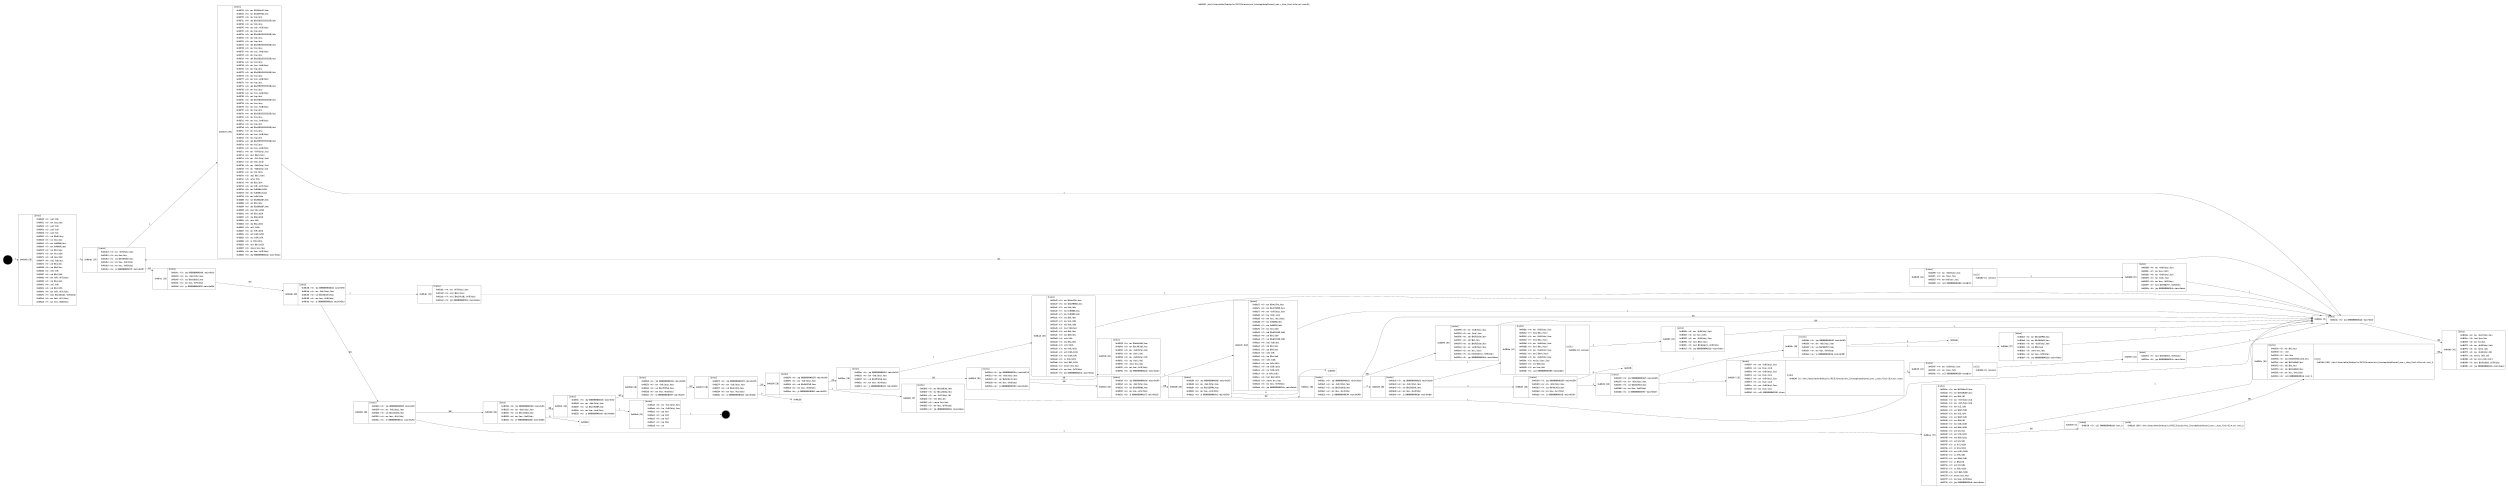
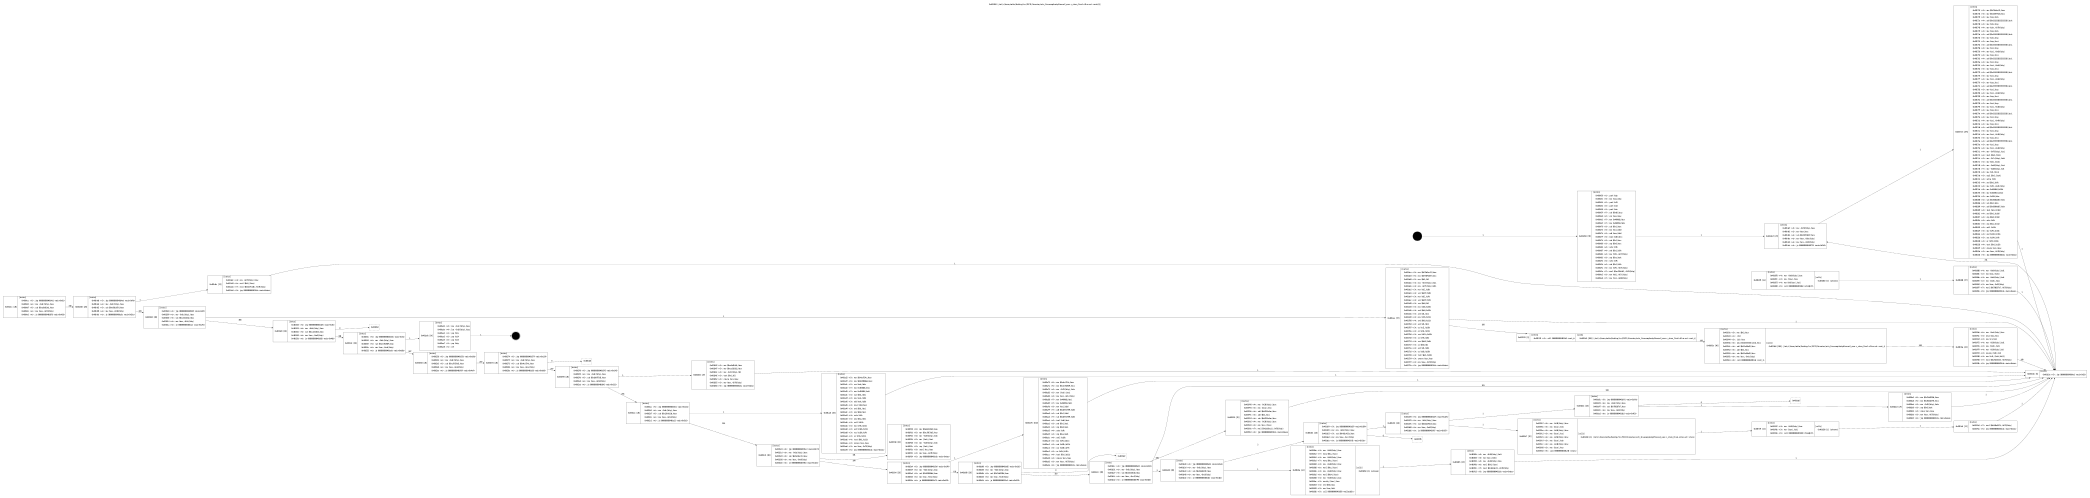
(148, 269) -> none
(2400, 333) -> (2031, 364)
